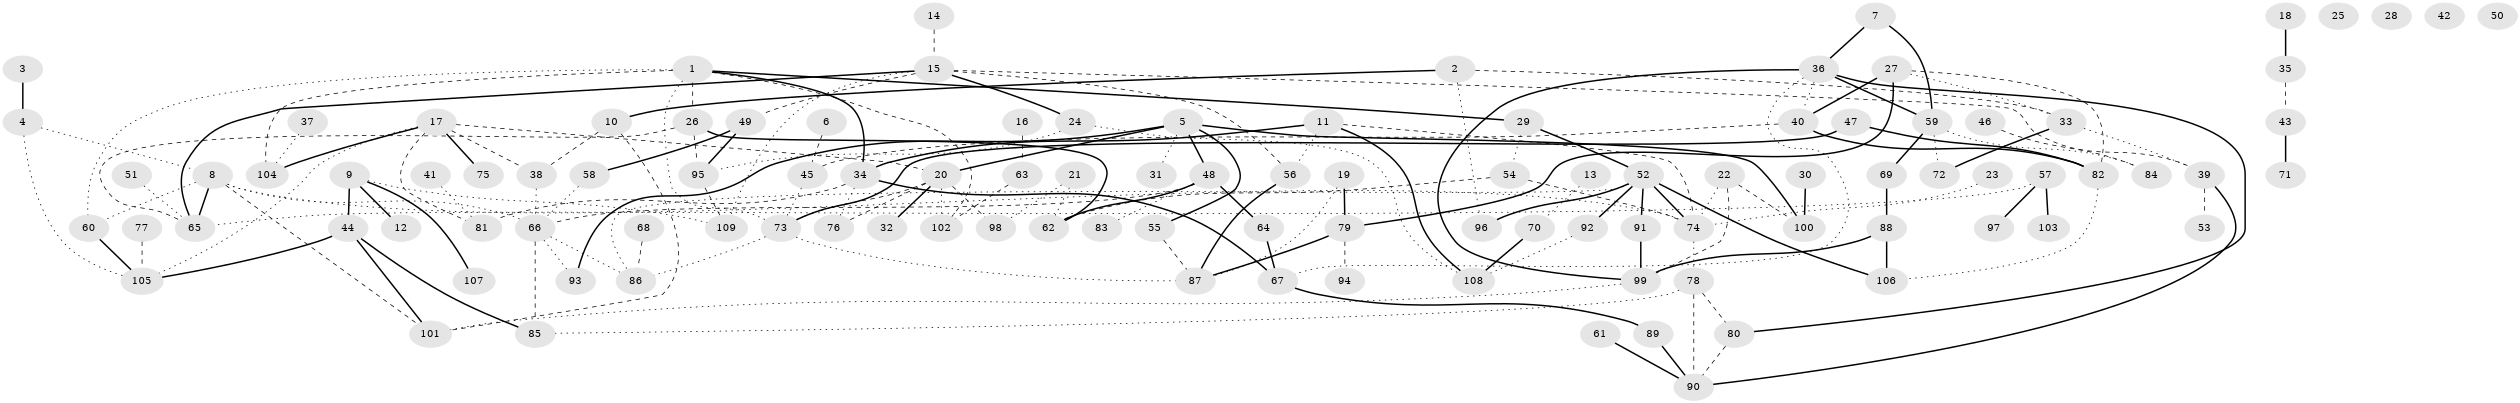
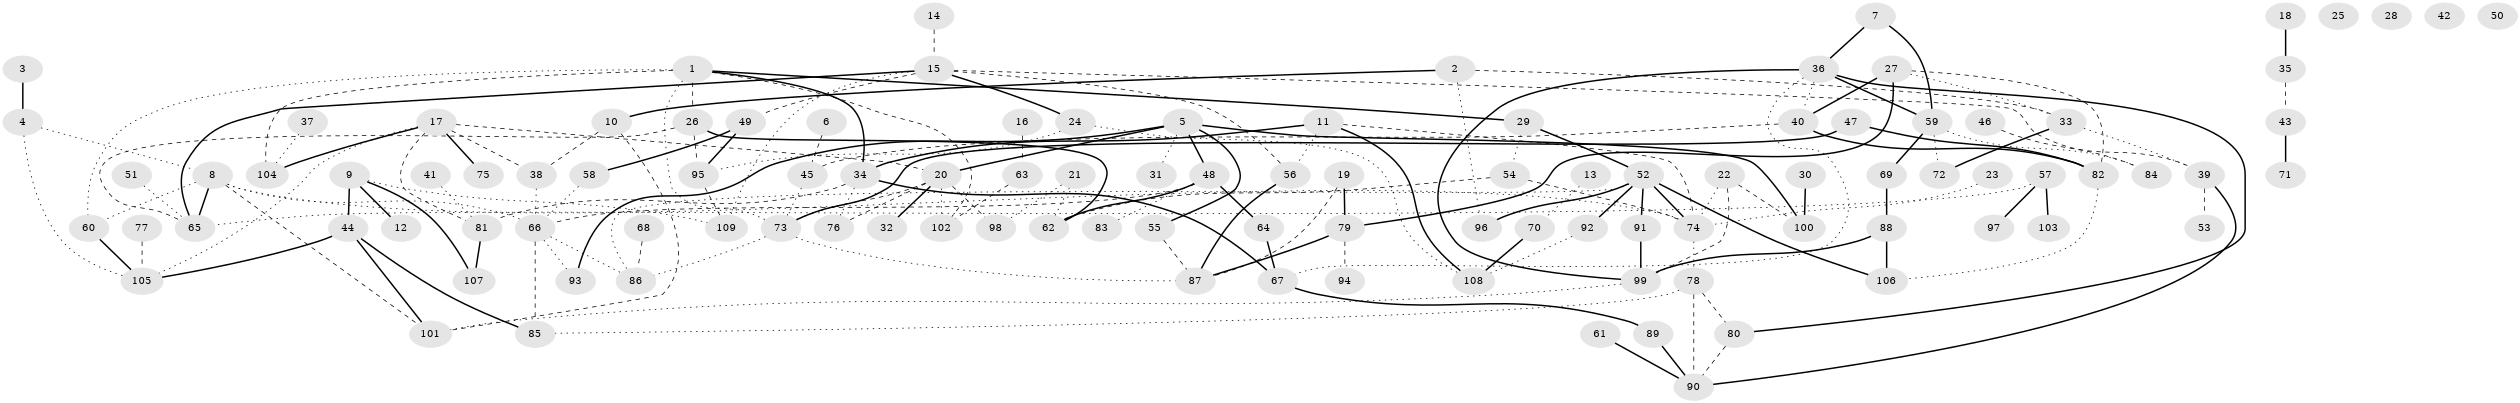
(1285, 245) -> (1285, 245)
none -> (478, 255)
